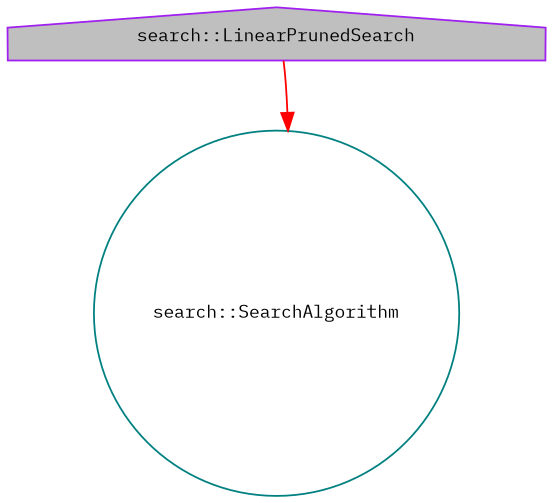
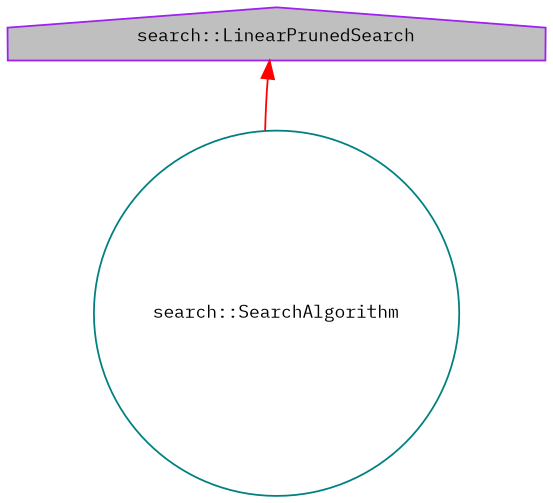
(286, 86) -> (266, 105)
